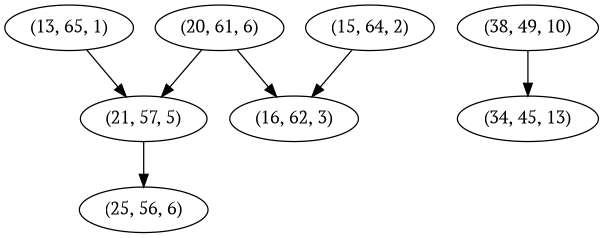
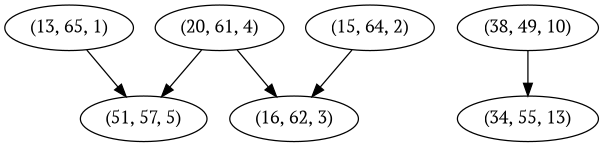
(220, 28) -> (220, 28)
(144, 119) -> (144, 119)
(528, 119) -> (528, 119)
(144, 210) -> none
